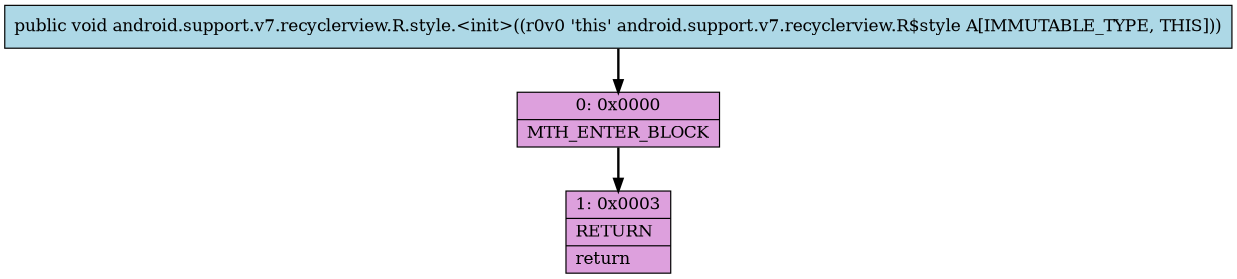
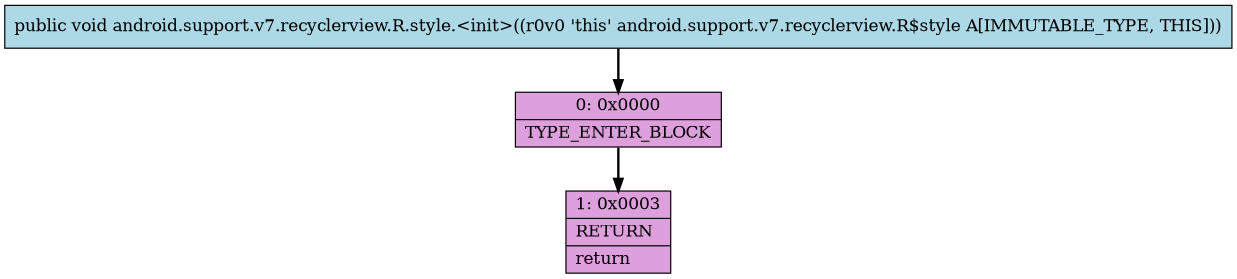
(618, 133) -> (618, 133)
